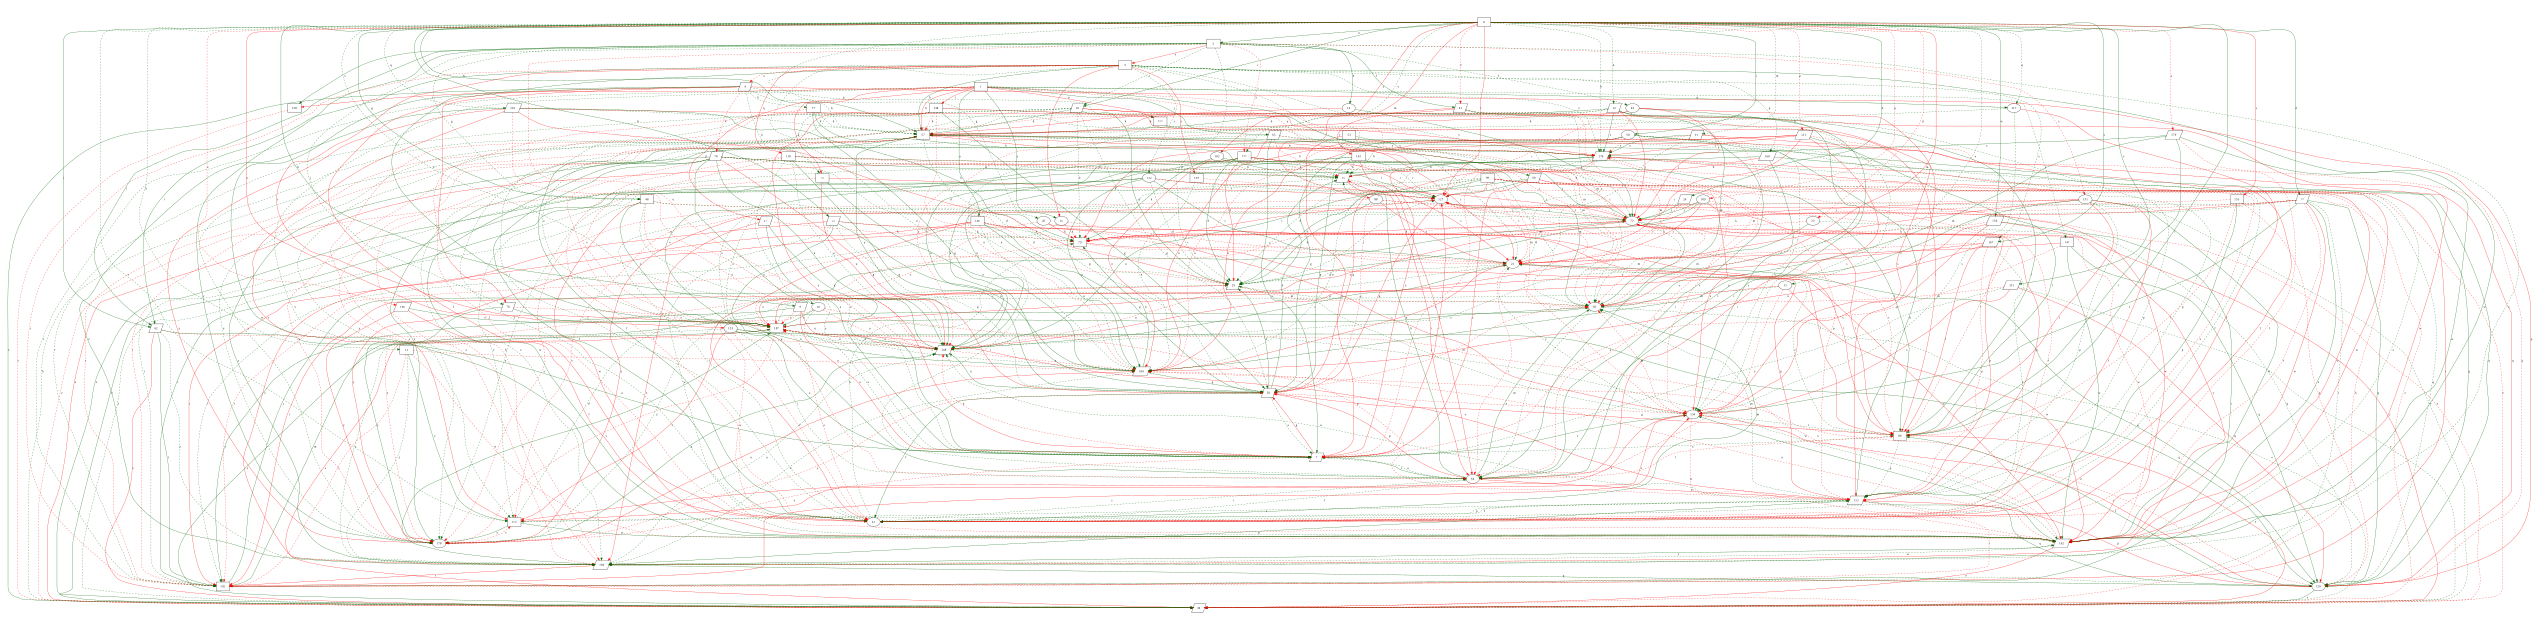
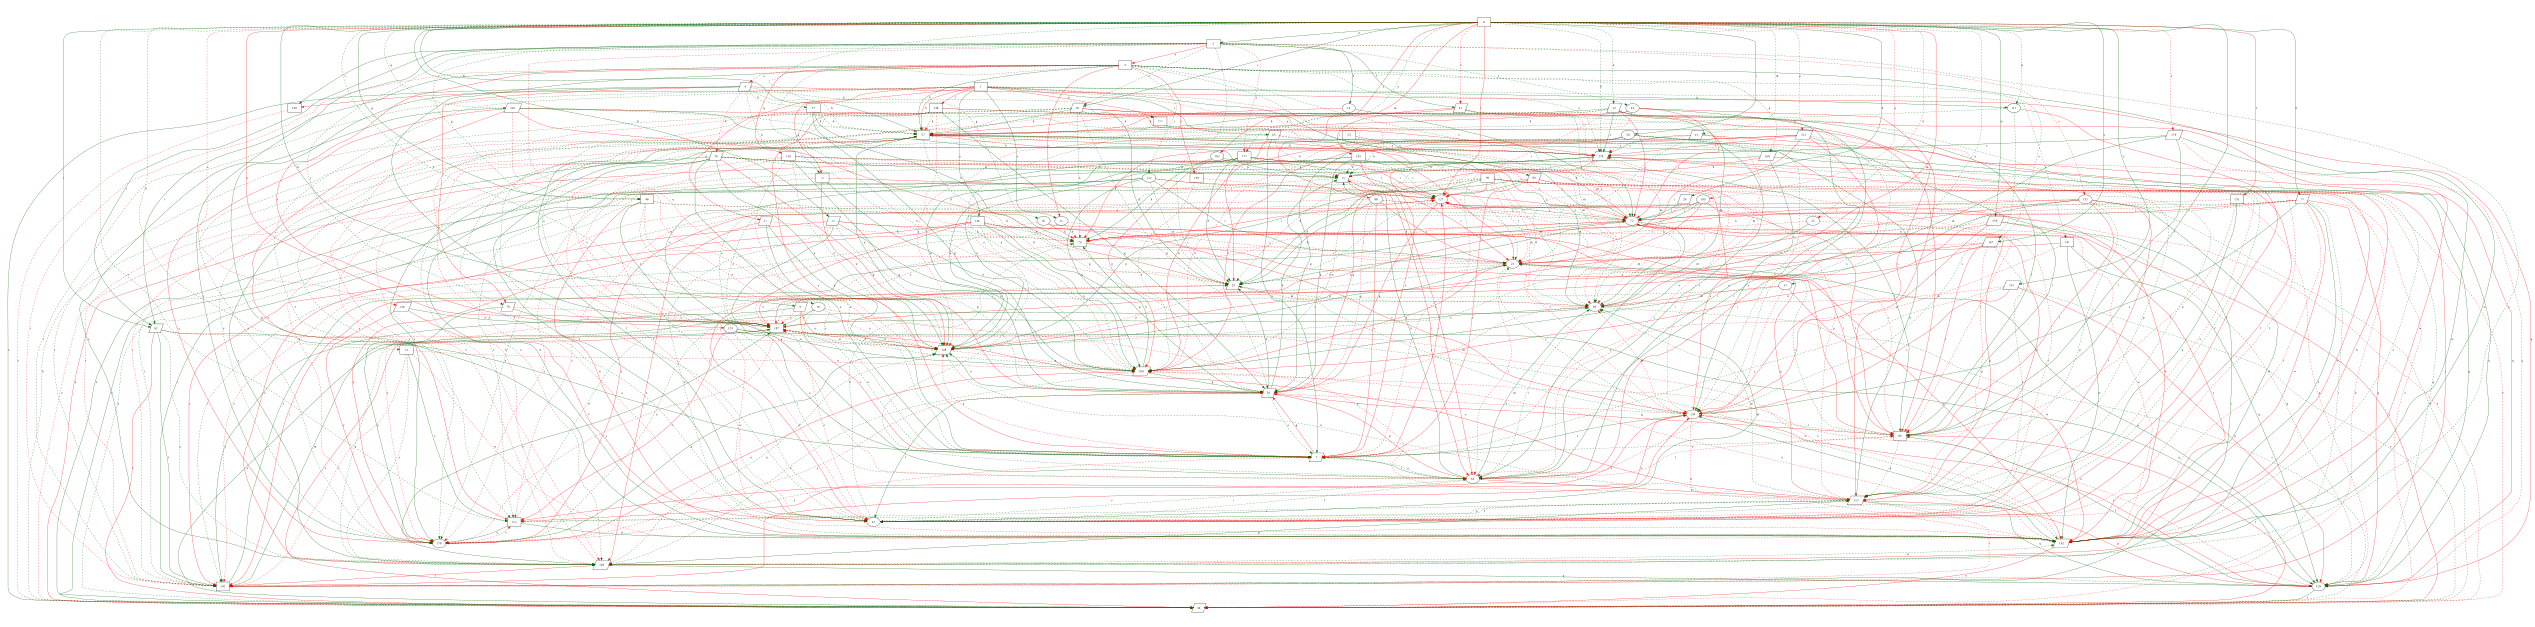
(396, 274) -> none
(1343, 288) -> (1372, 337)
(2377, 390) -> (2377, 390)
(1333, 557) -> none
